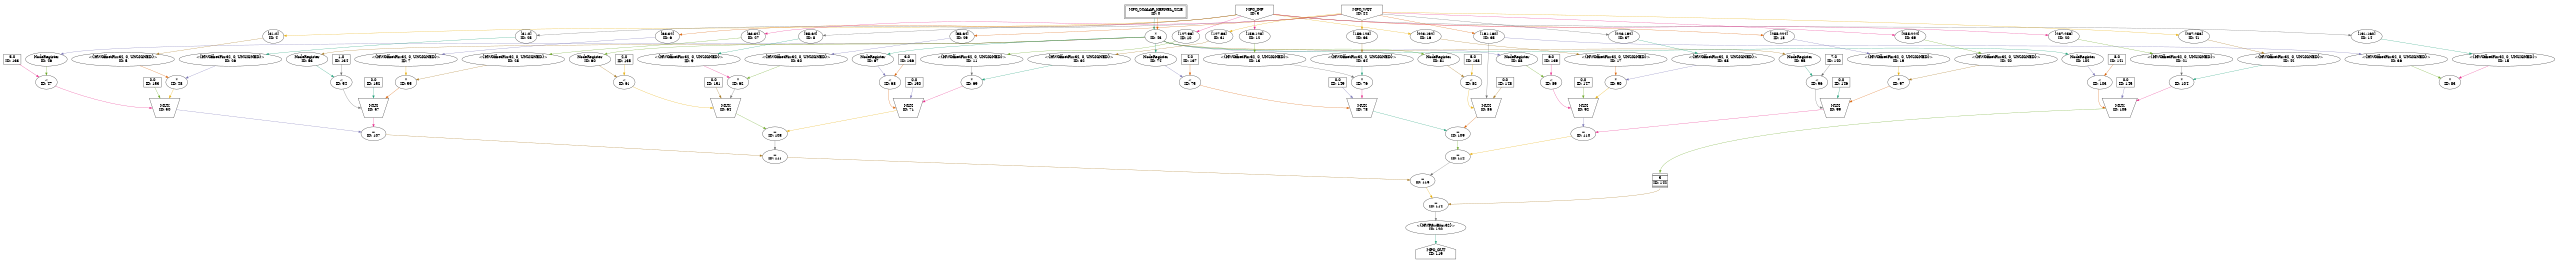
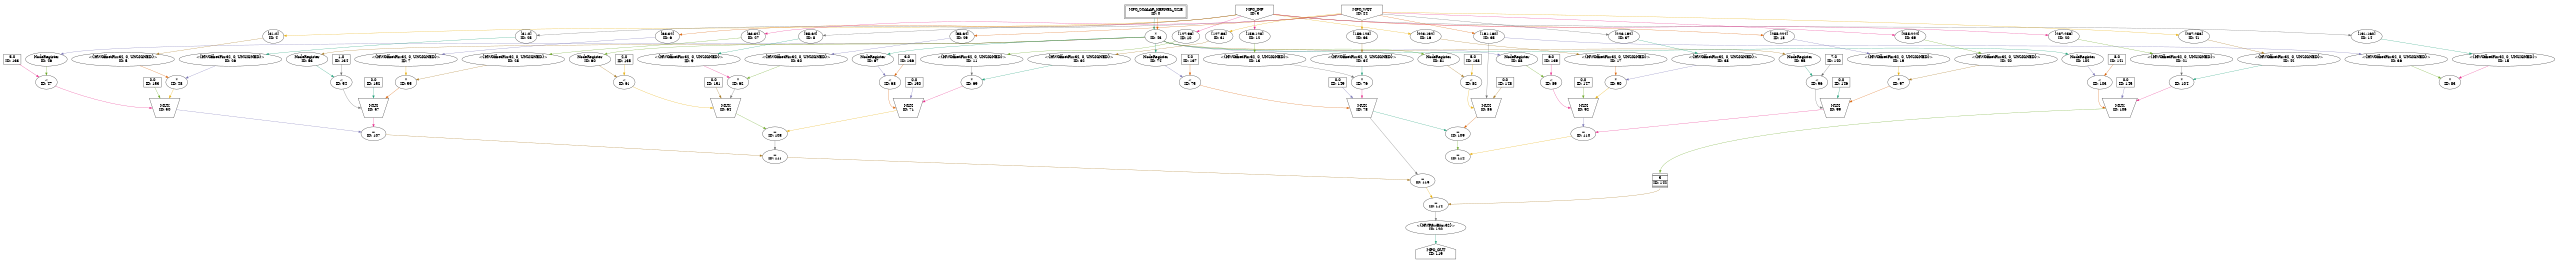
(1441, 168) -> (1393, 145)
